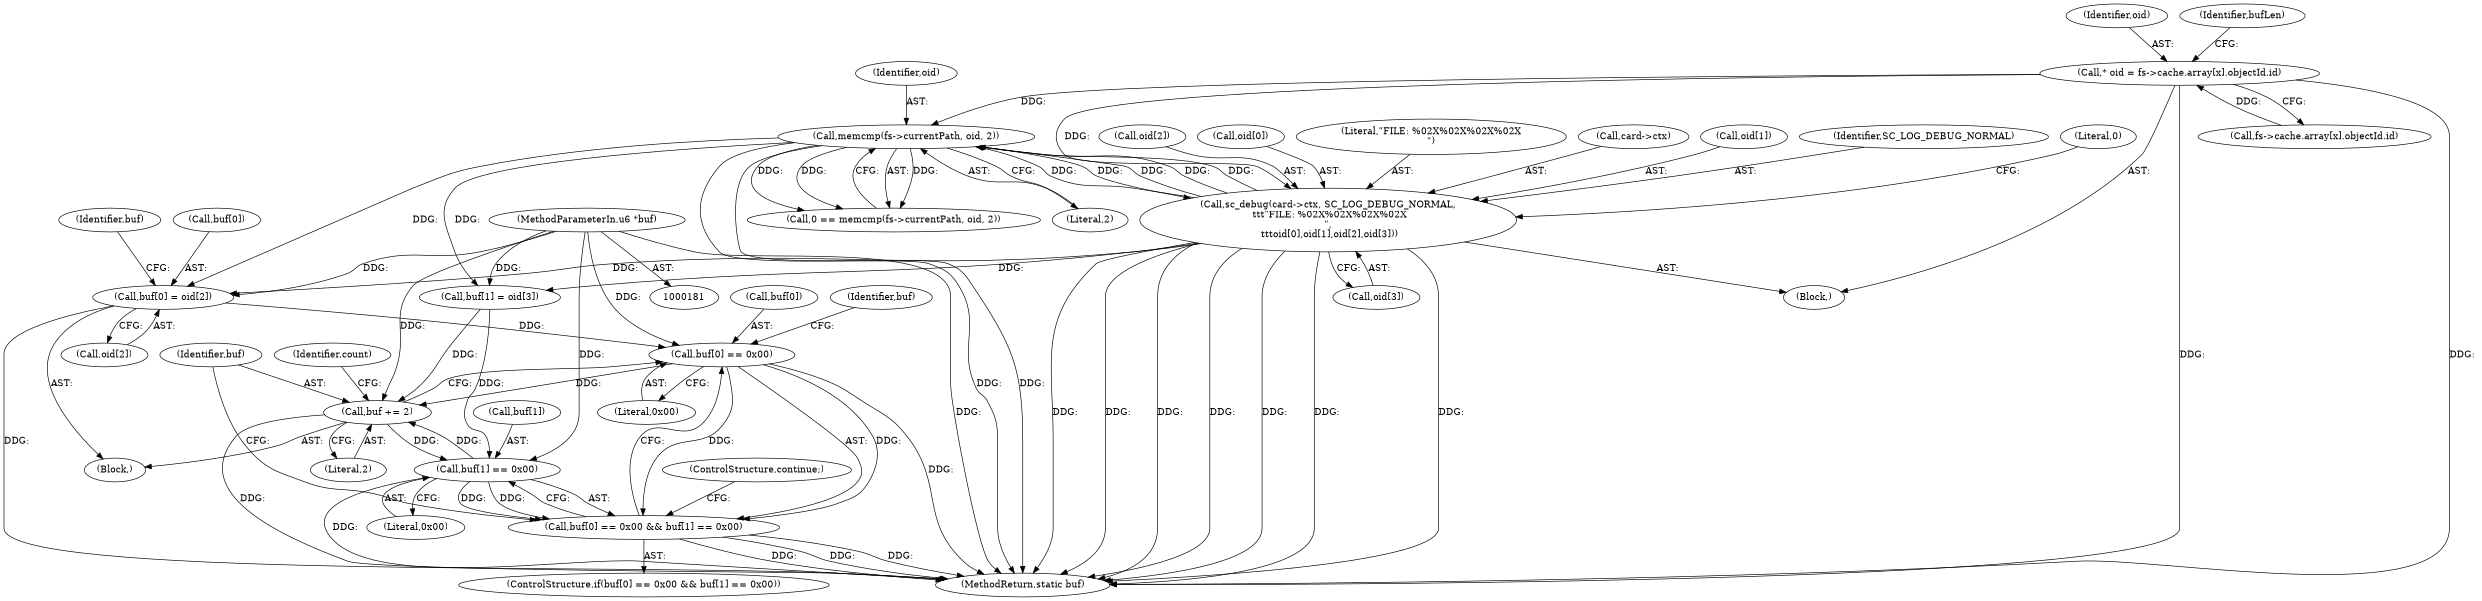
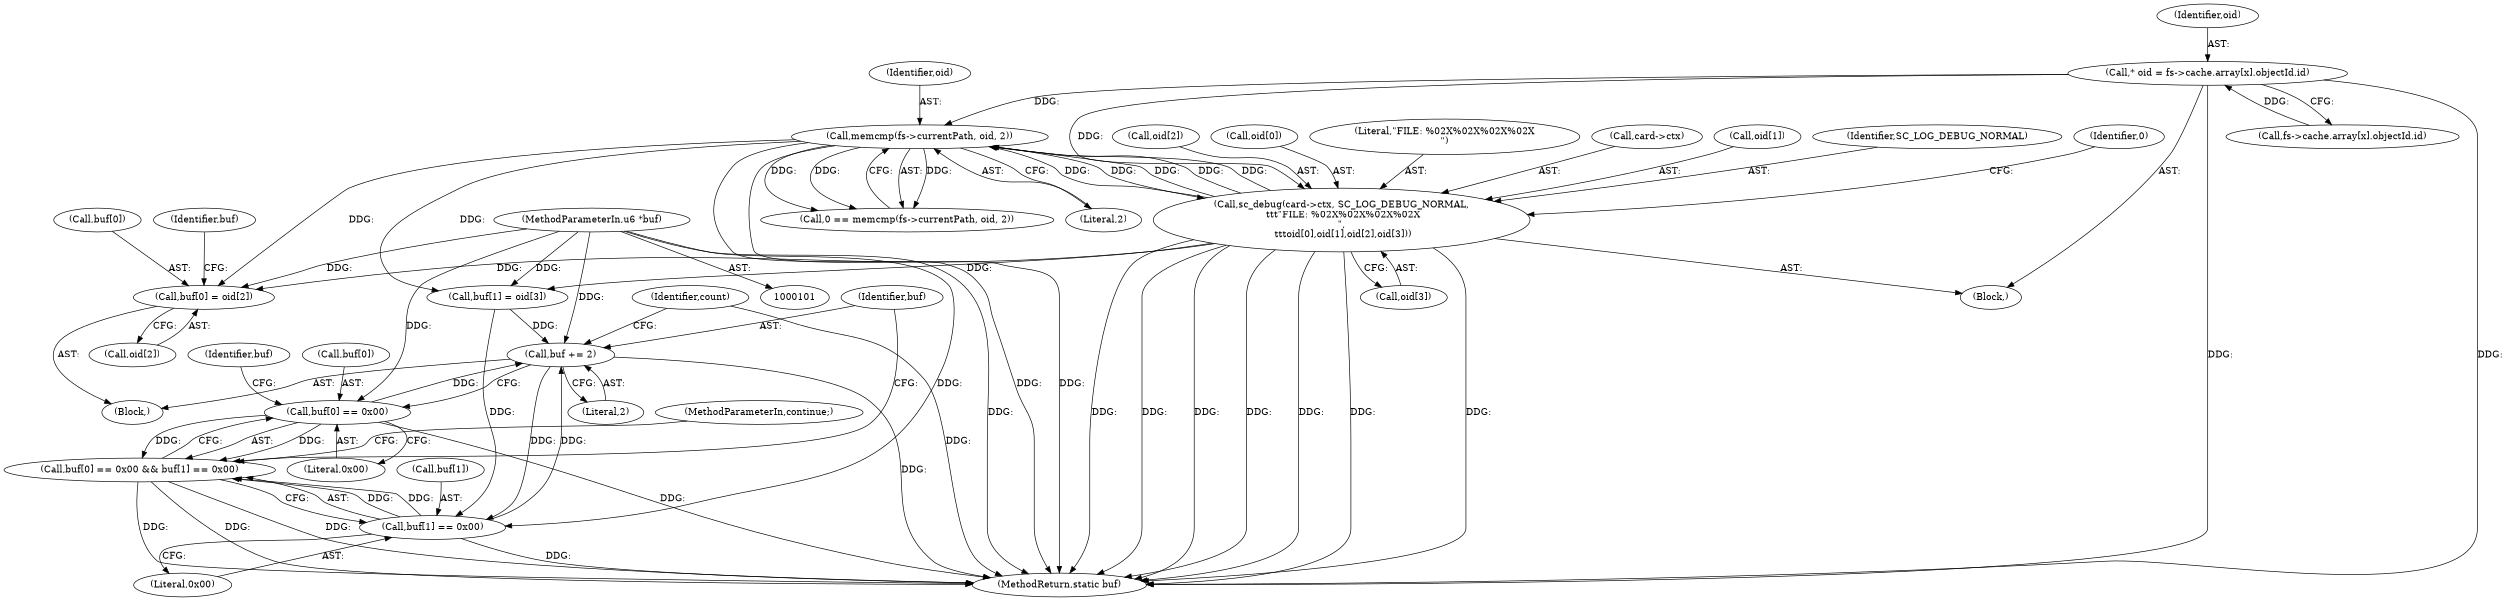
(2242, 16) -> none
(2098, 137) -> (2119, 137)
(684, 297) -> (795, 297)
(442, 322) -> none
(757, 470) -> (759, 412)
(320, 566) -> (925, 380)
(644, 585) -> none
